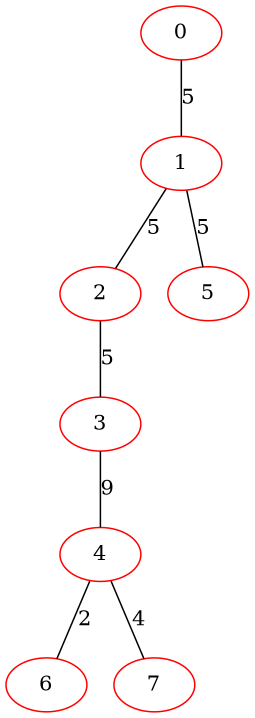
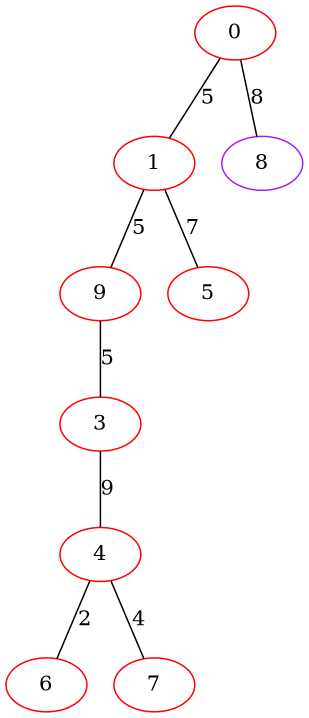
none -> (262, 163)
(204, 229) -> (193, 229)
(100, 294) -> (100, 294)
